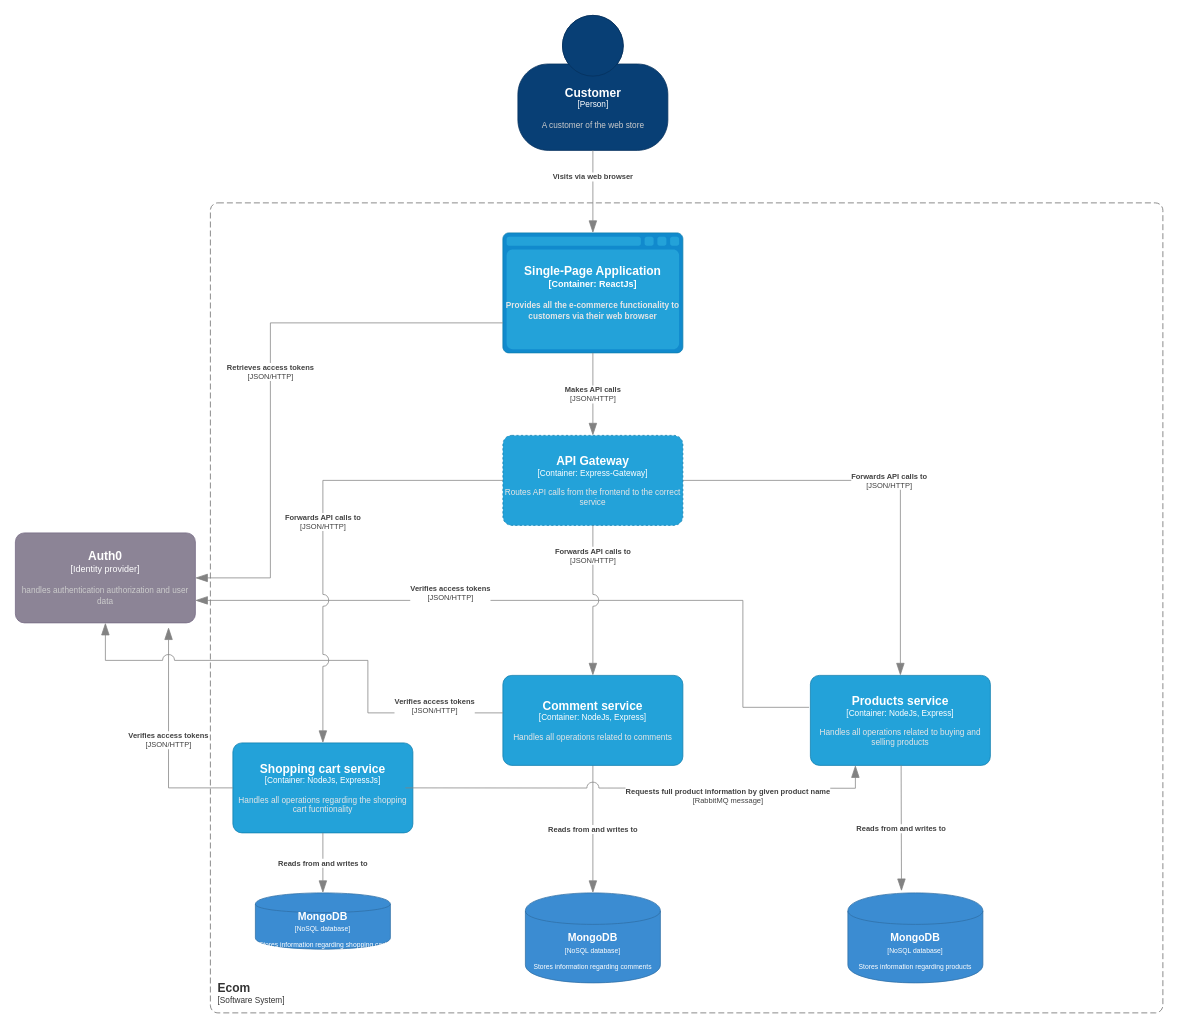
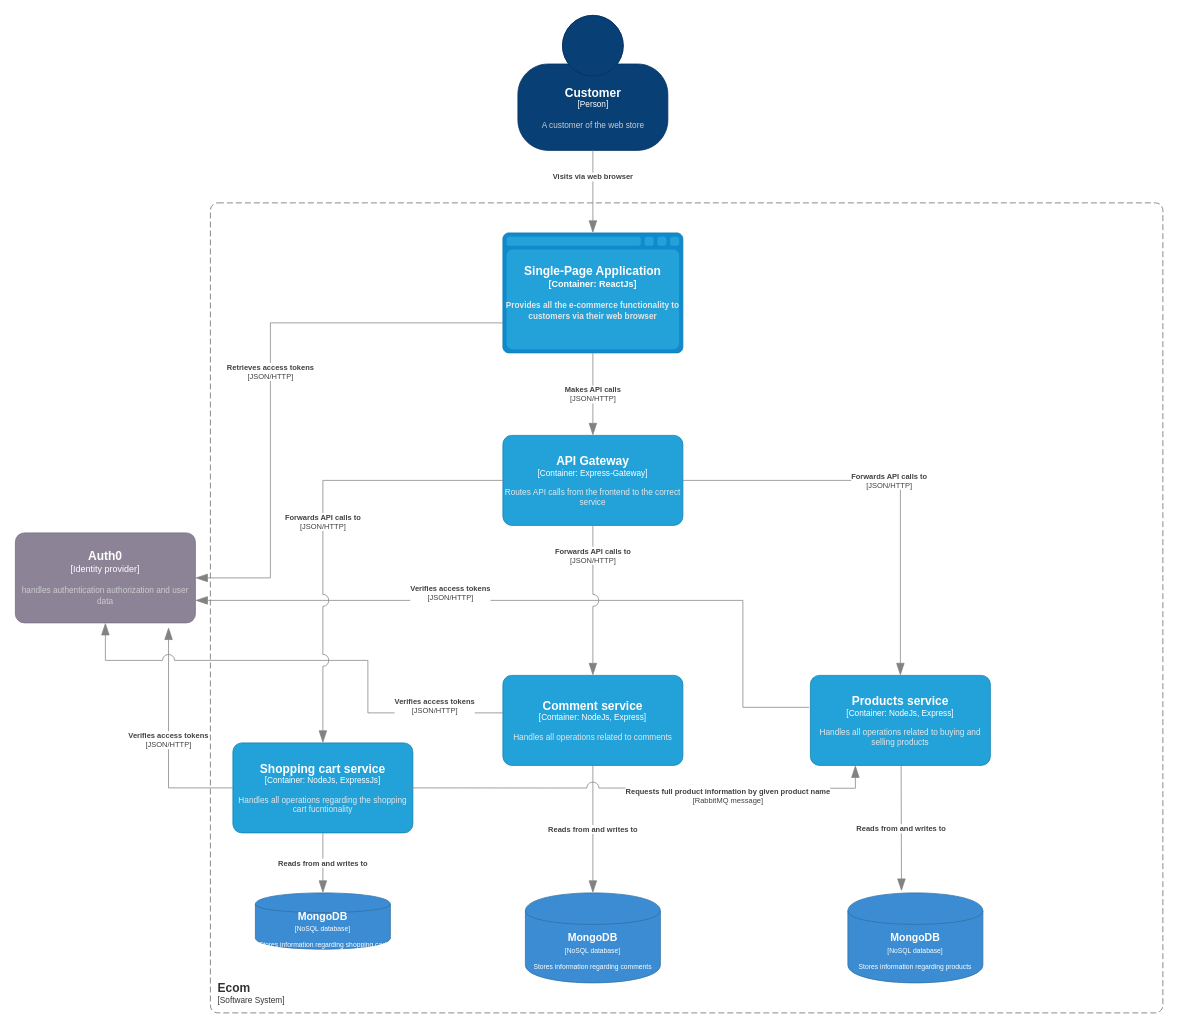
(593, 480) -> (593, 480)
